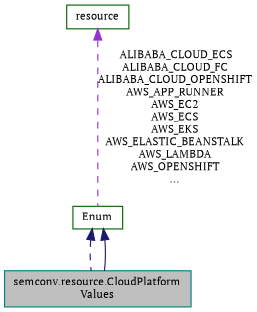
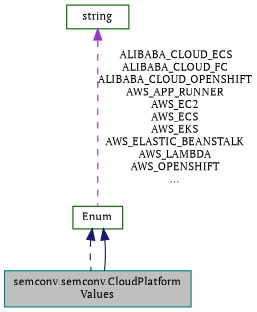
(98, 17) -> (98, 17)
(98, 289) -> (98, 289)
